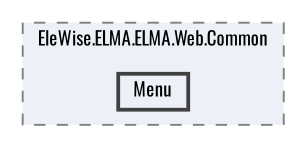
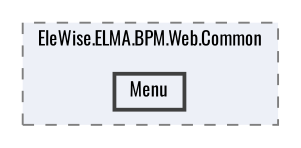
(153, 41) -> (150, 41)
